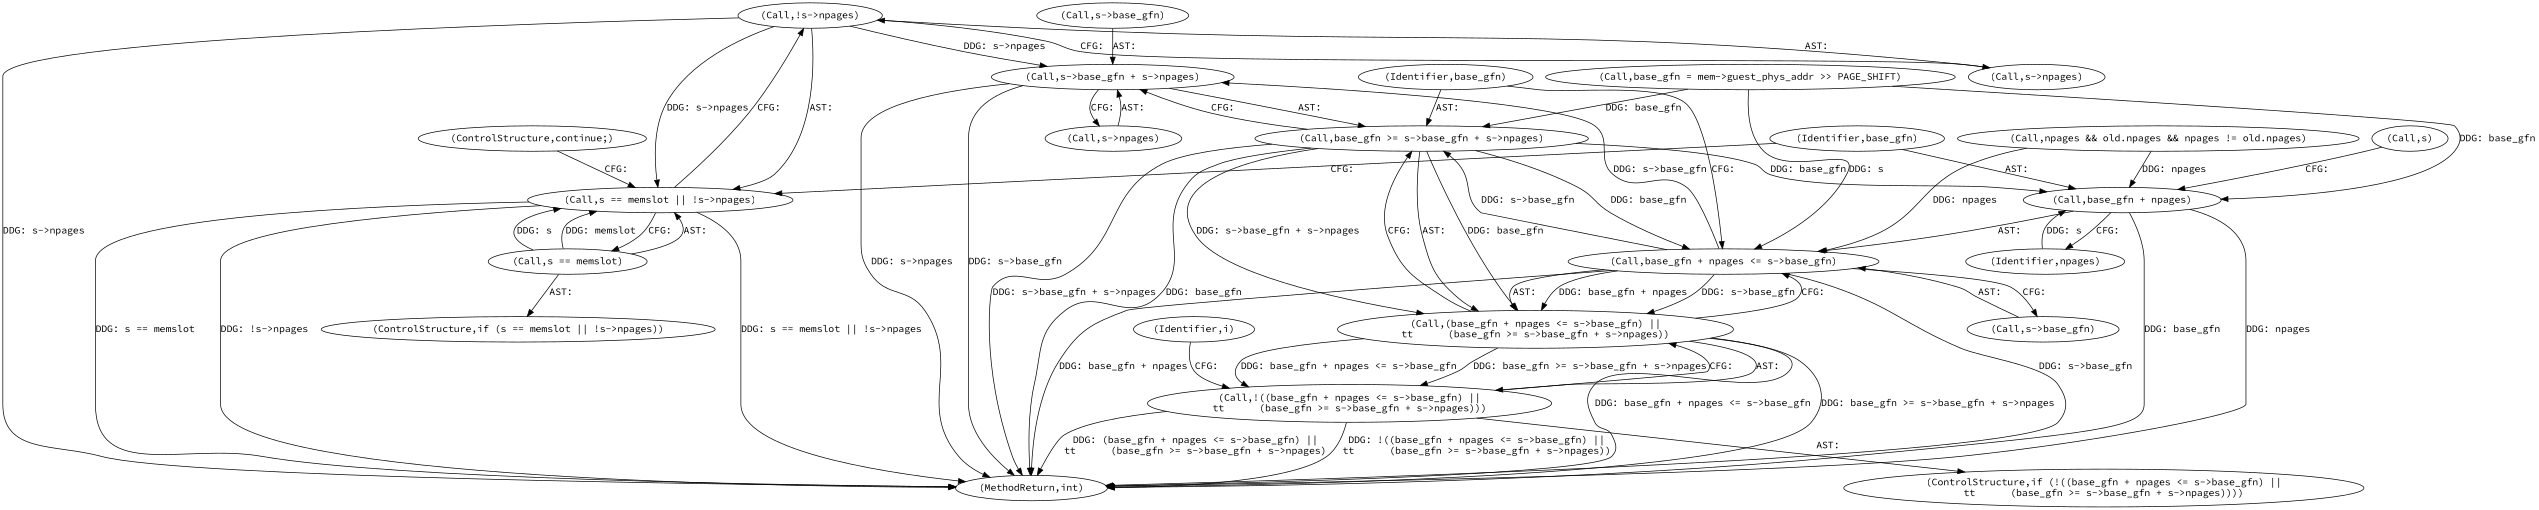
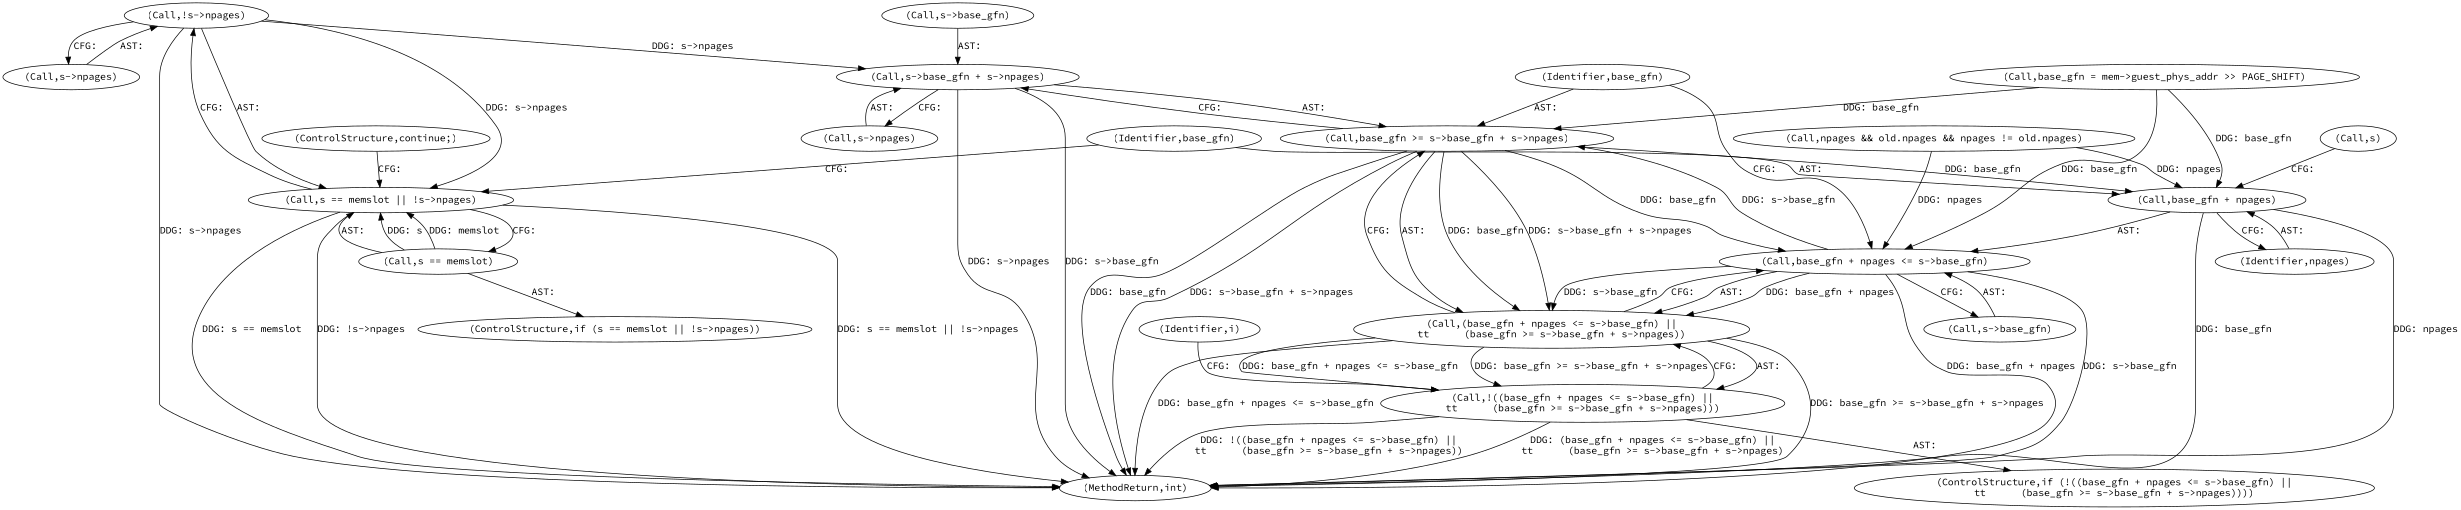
(1513, 106) -> none
(1866, 169) -> (2099, 169)
(2064, 231) -> (2295, 231)
